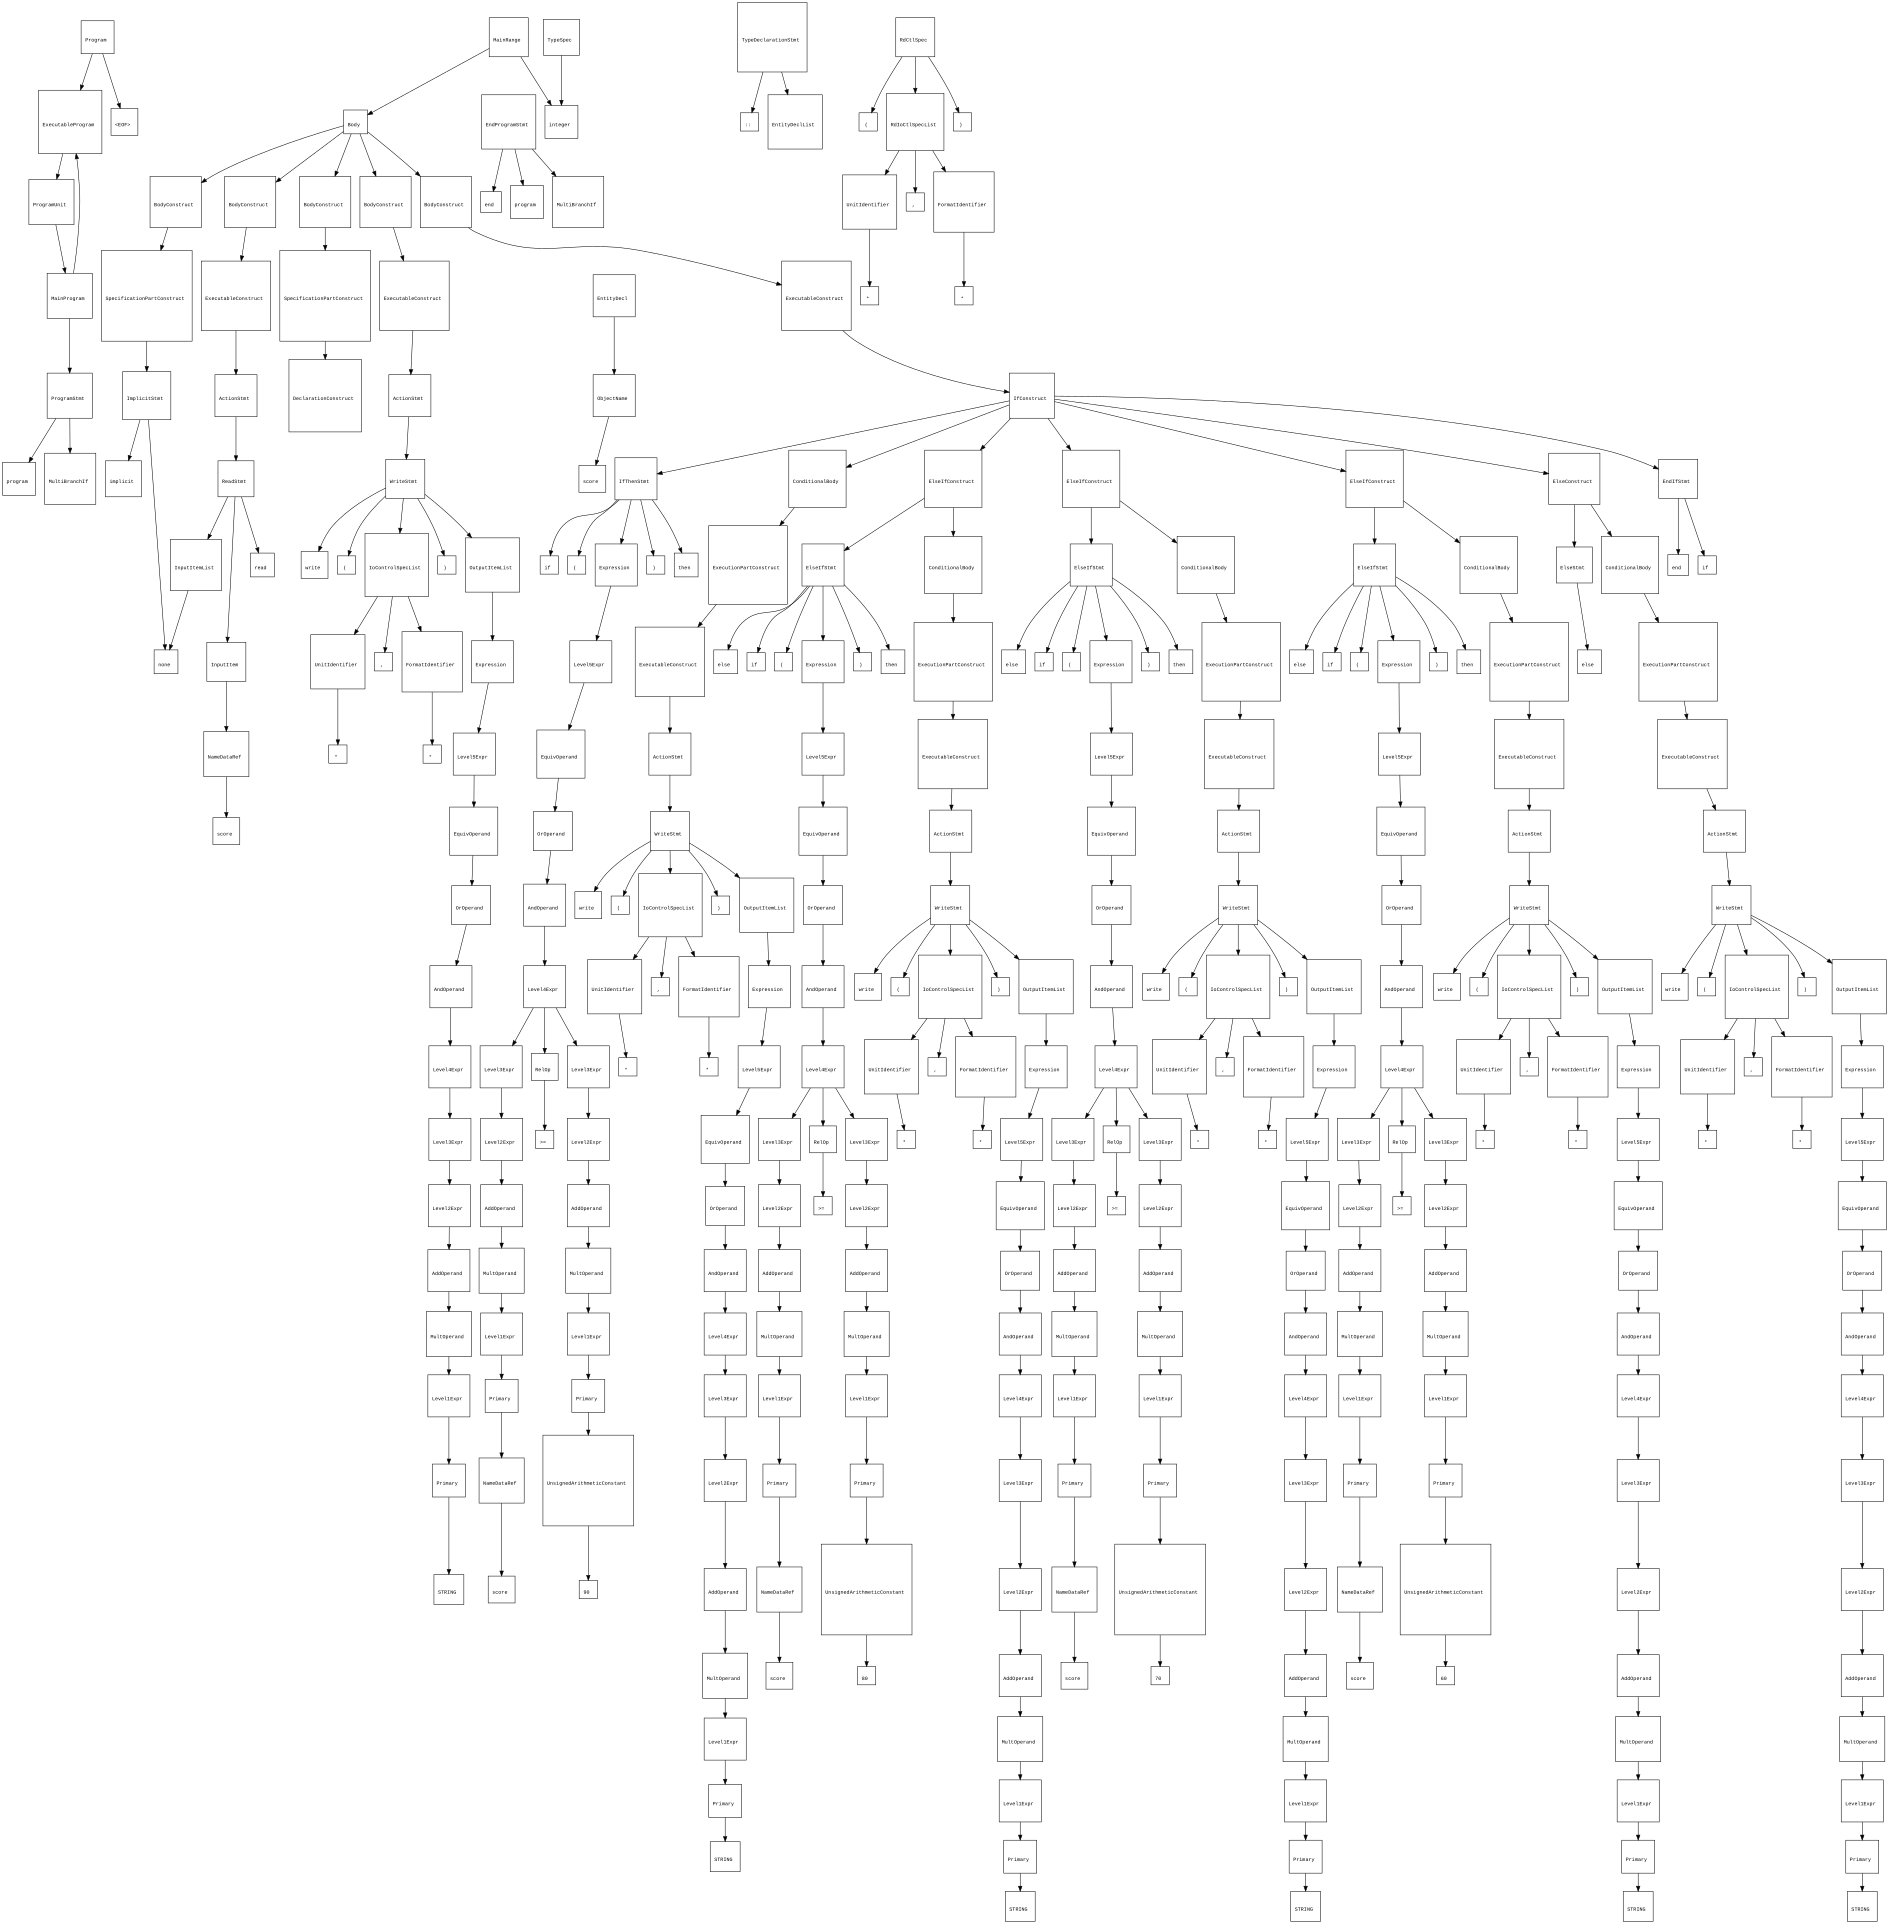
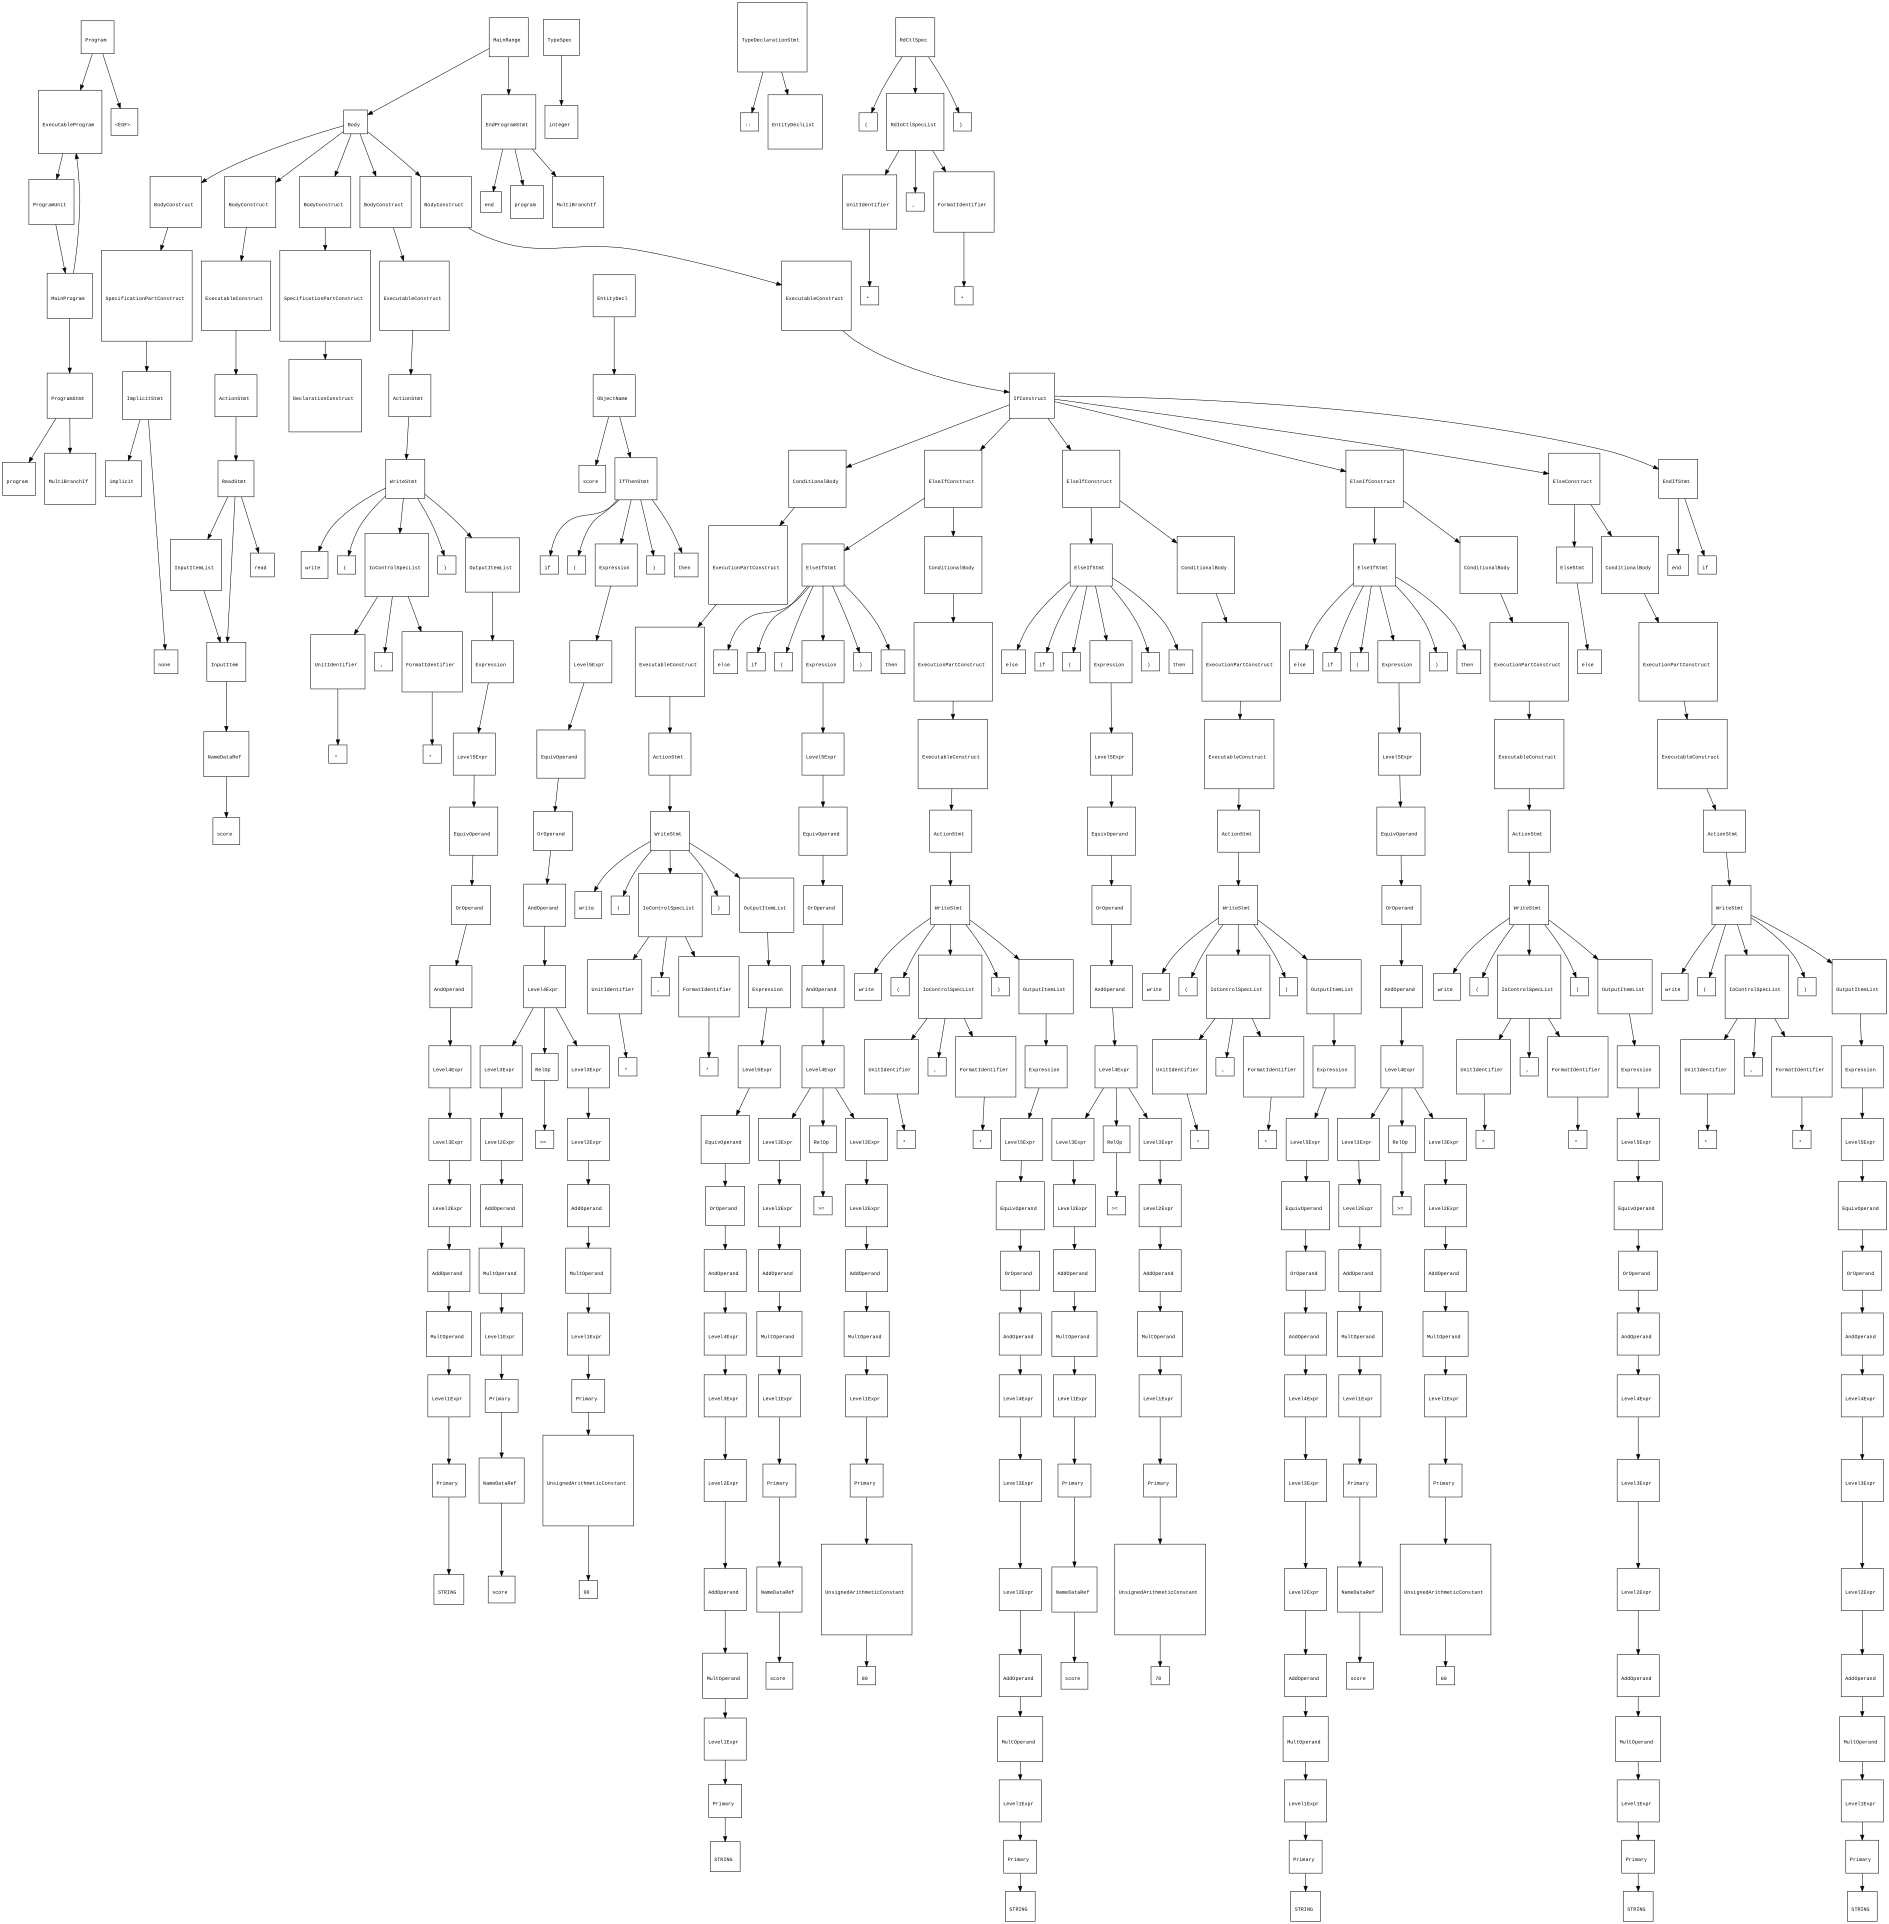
(535, 79) -> (509, 73)
(836, 437) -> (624, 435)
(180, 618) -> (211, 614)
